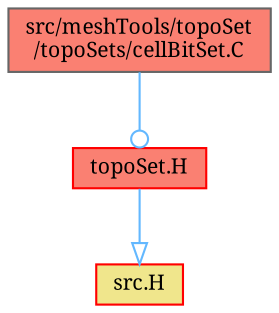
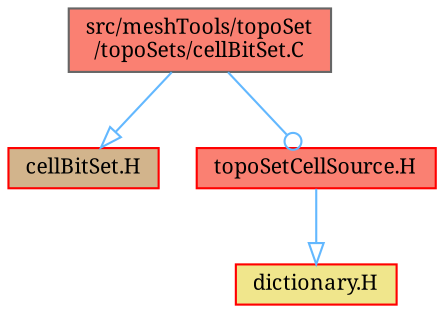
none -> (84, 168)
(140, 168) -> (316, 168)
(140, 285) -> (316, 285)
